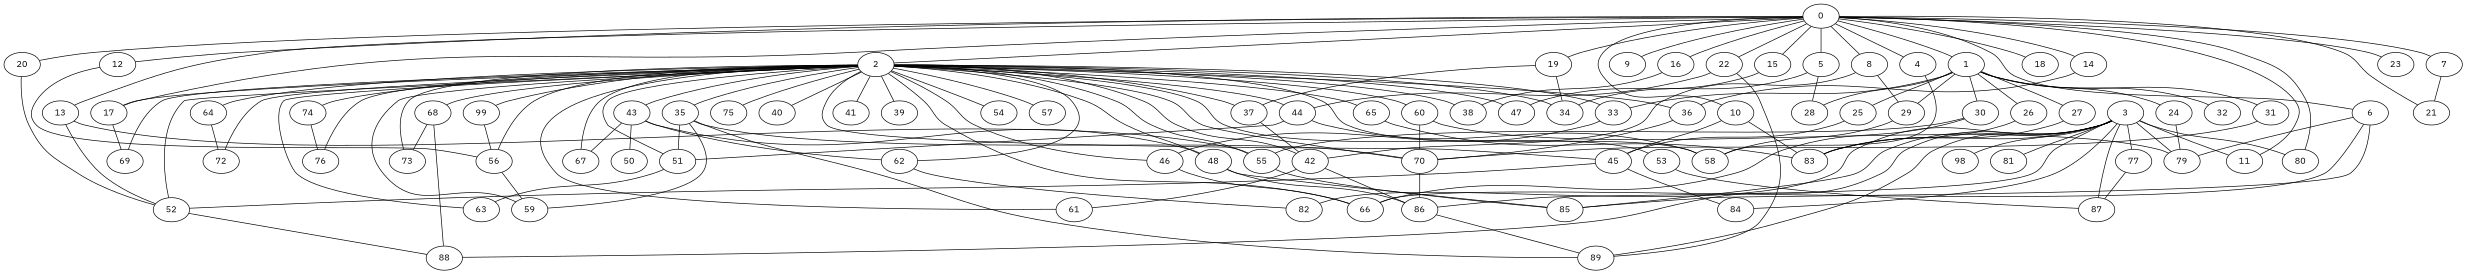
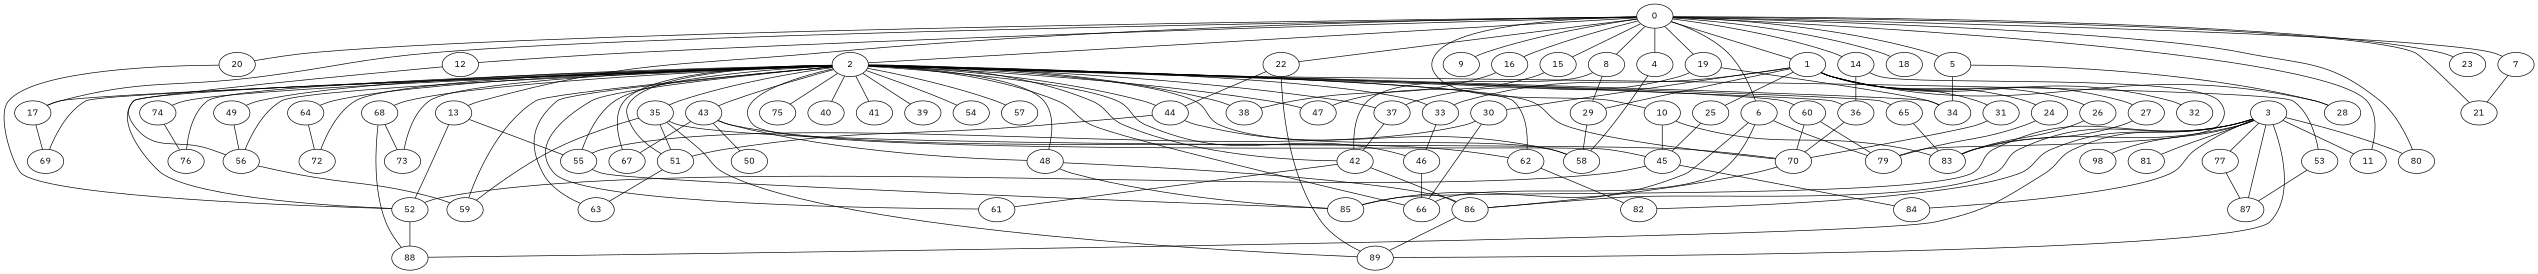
(481, 113) -> (232, 113)
(2150, 134) -> (2218, 100)
